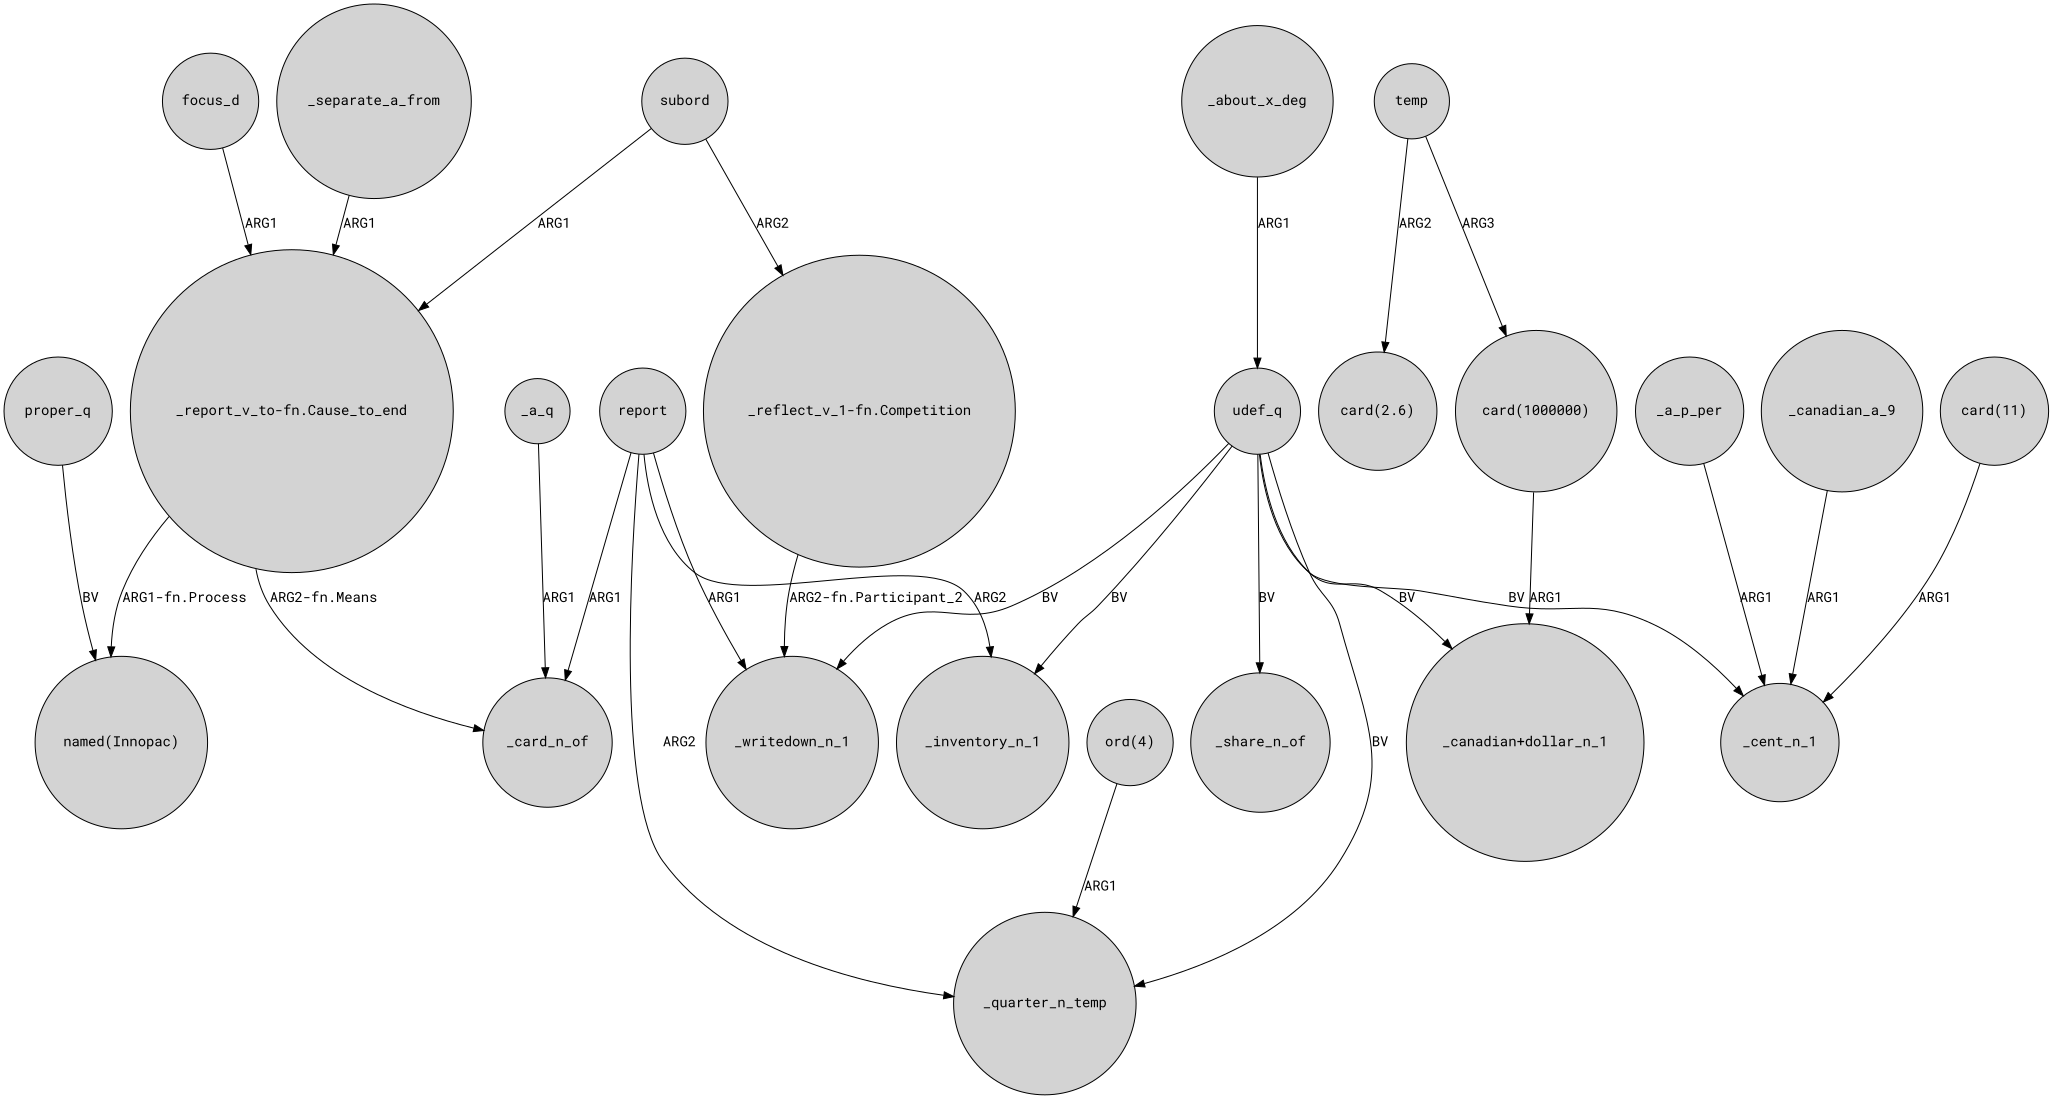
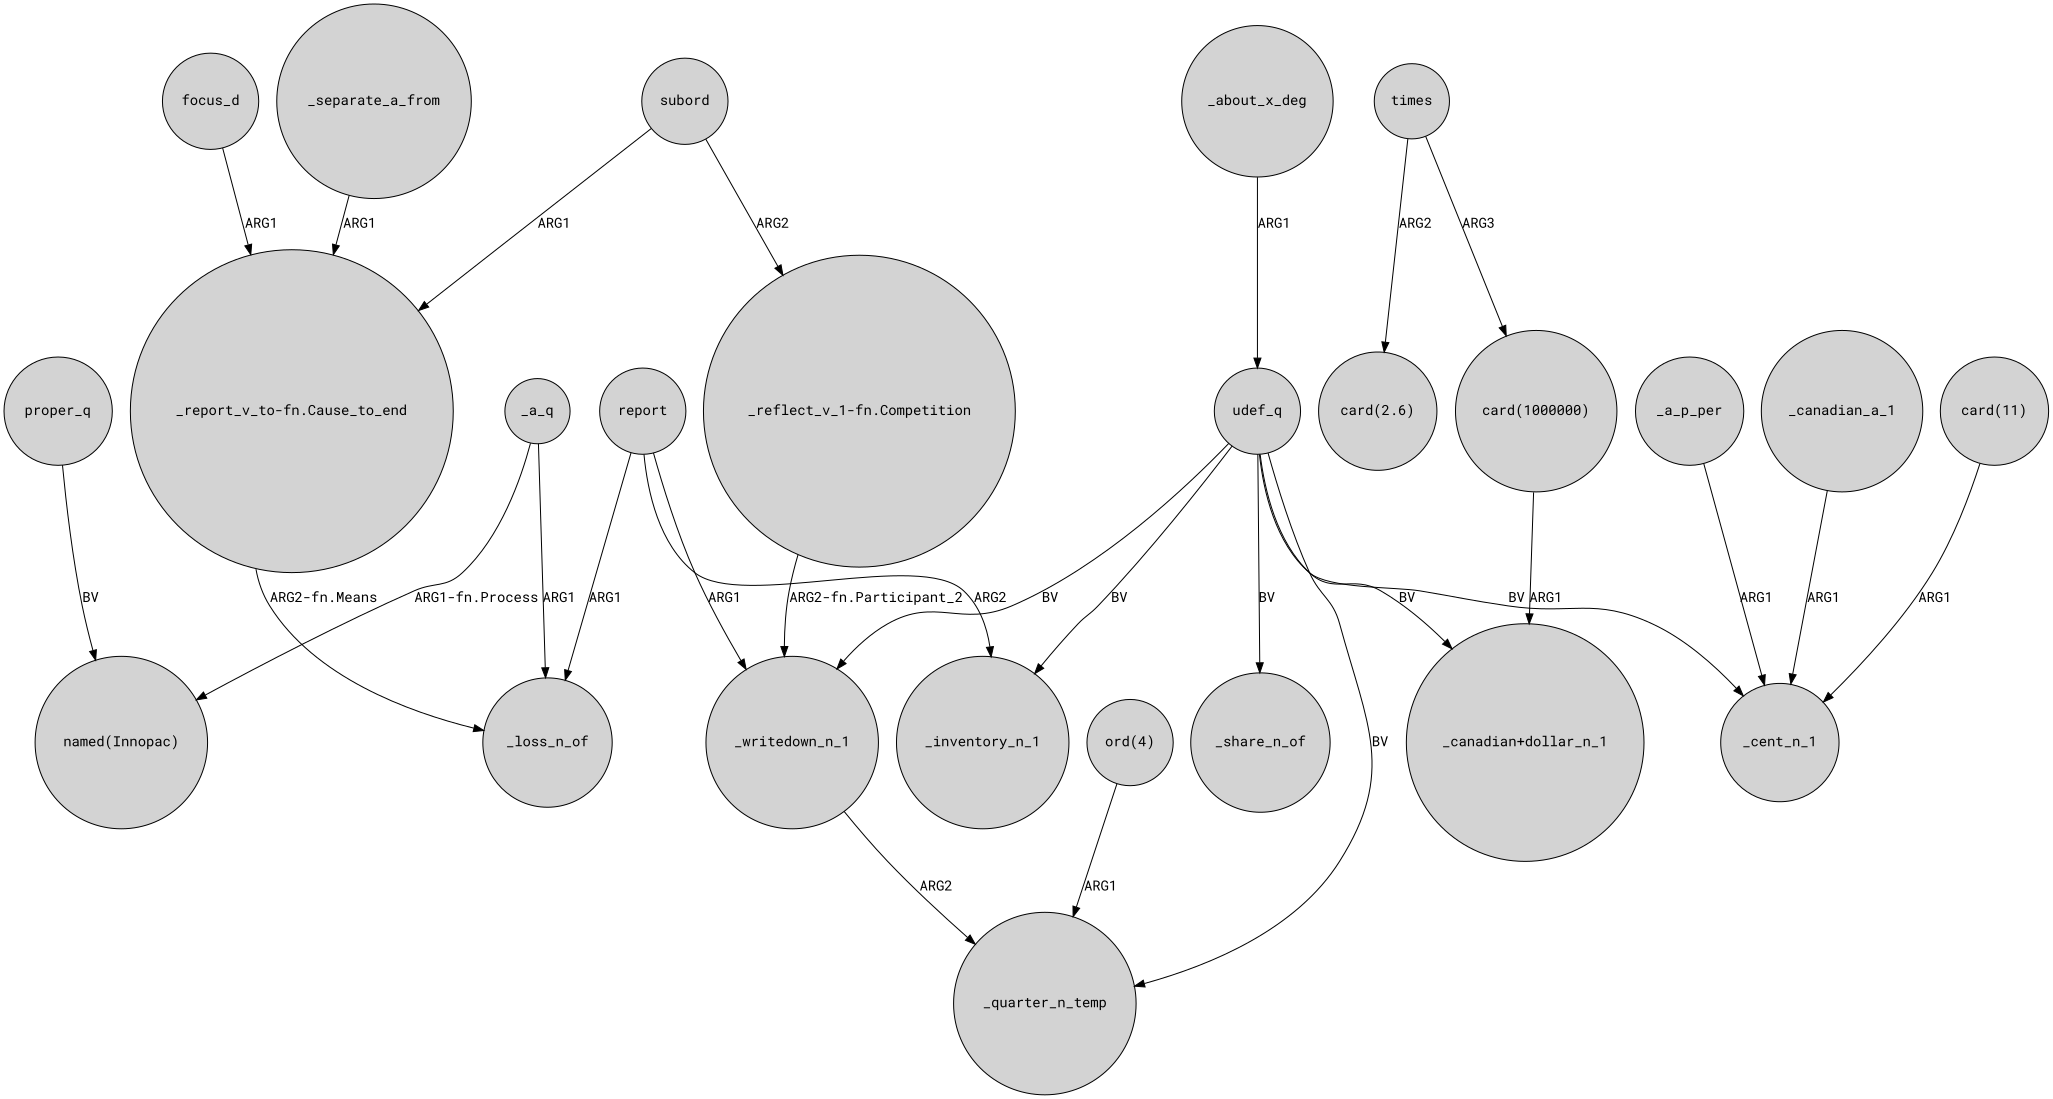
(1412, 101) -> (1412, 101)
(1842, 411) -> (1842, 411)
(129, 577) -> (399, 598)
(548, 743) -> (548, 743)
(646, 818) -> (903, 877)
